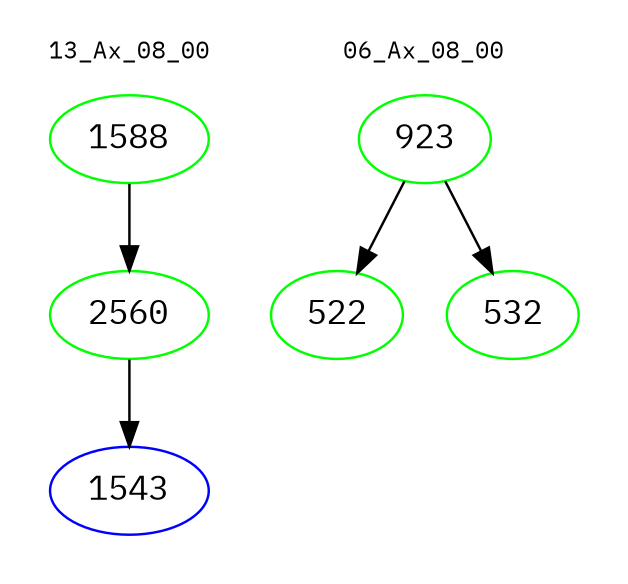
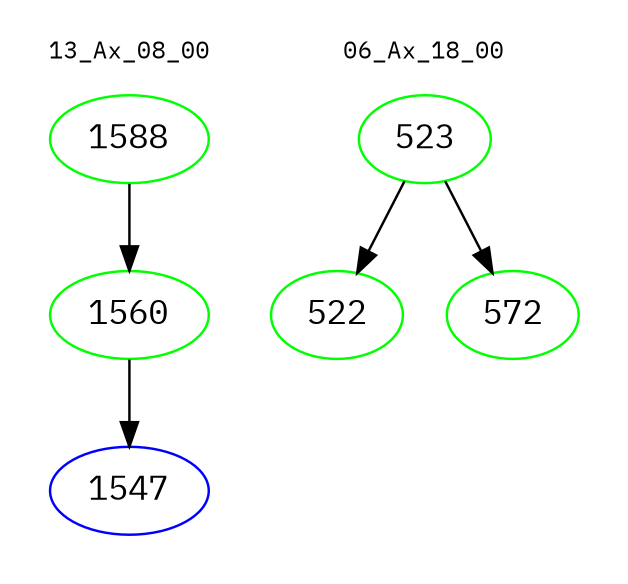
(425, 52) -> (425, 52)
(425, 139) -> (425, 139)
(129, 315) -> (129, 315)
(513, 315) -> (513, 315)
(129, 491) -> (129, 491)
